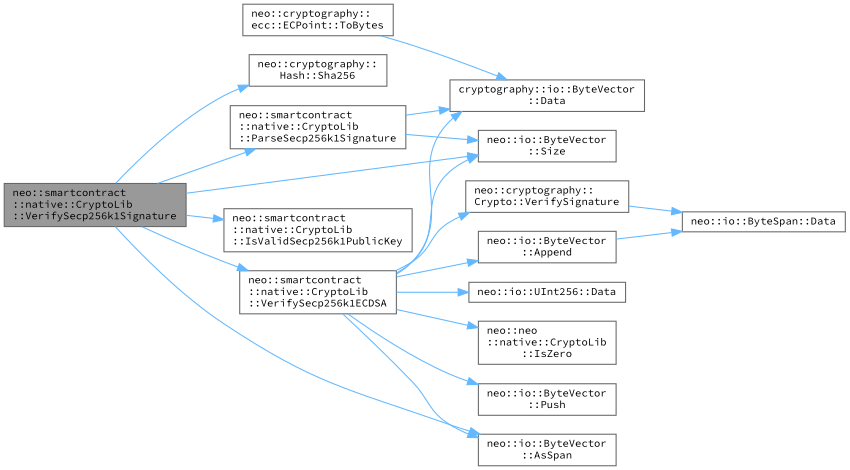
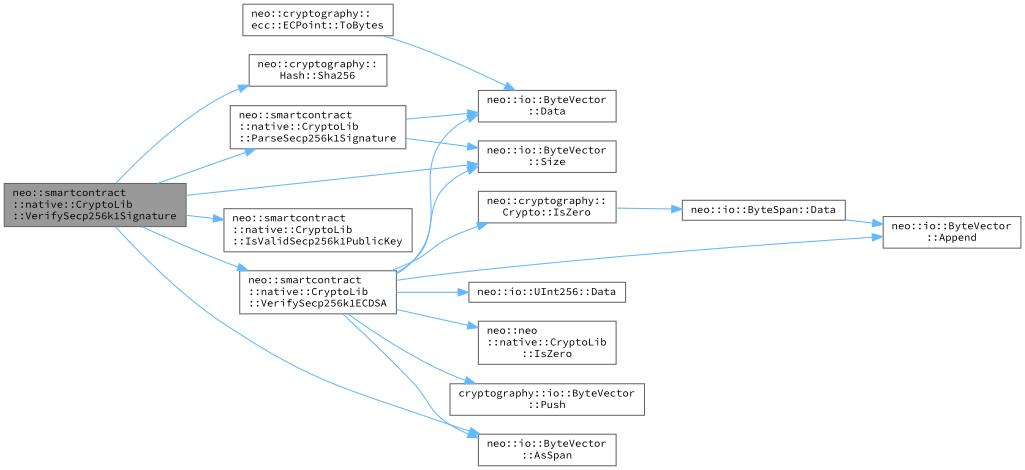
(547, 96) -> (547, 106)
(547, 197) -> (547, 207)
(644, 236) -> (859, 221)
(547, 400) -> (547, 400)
